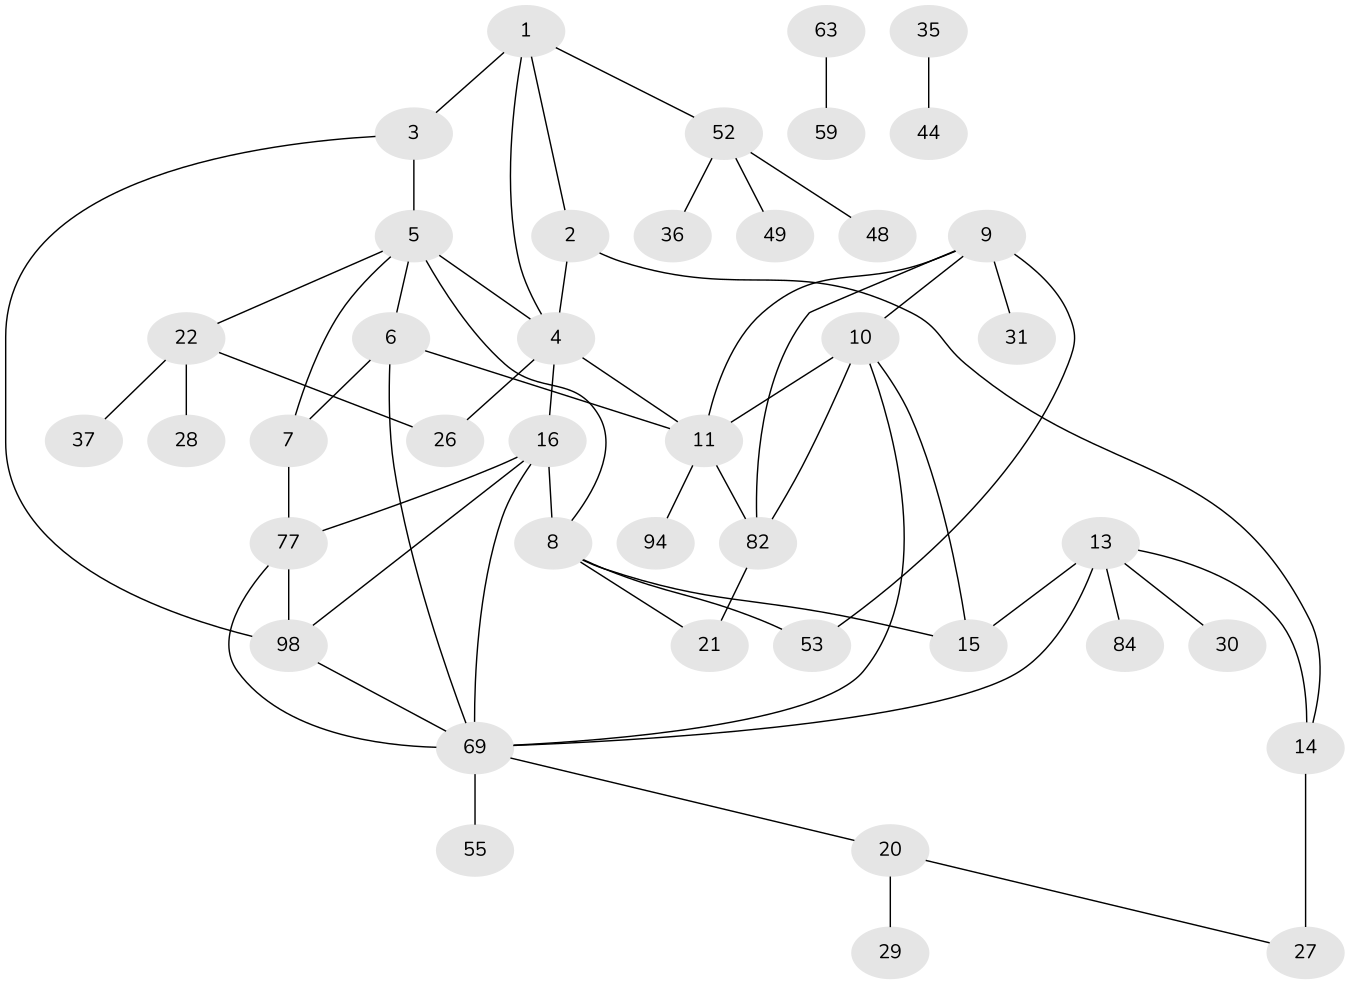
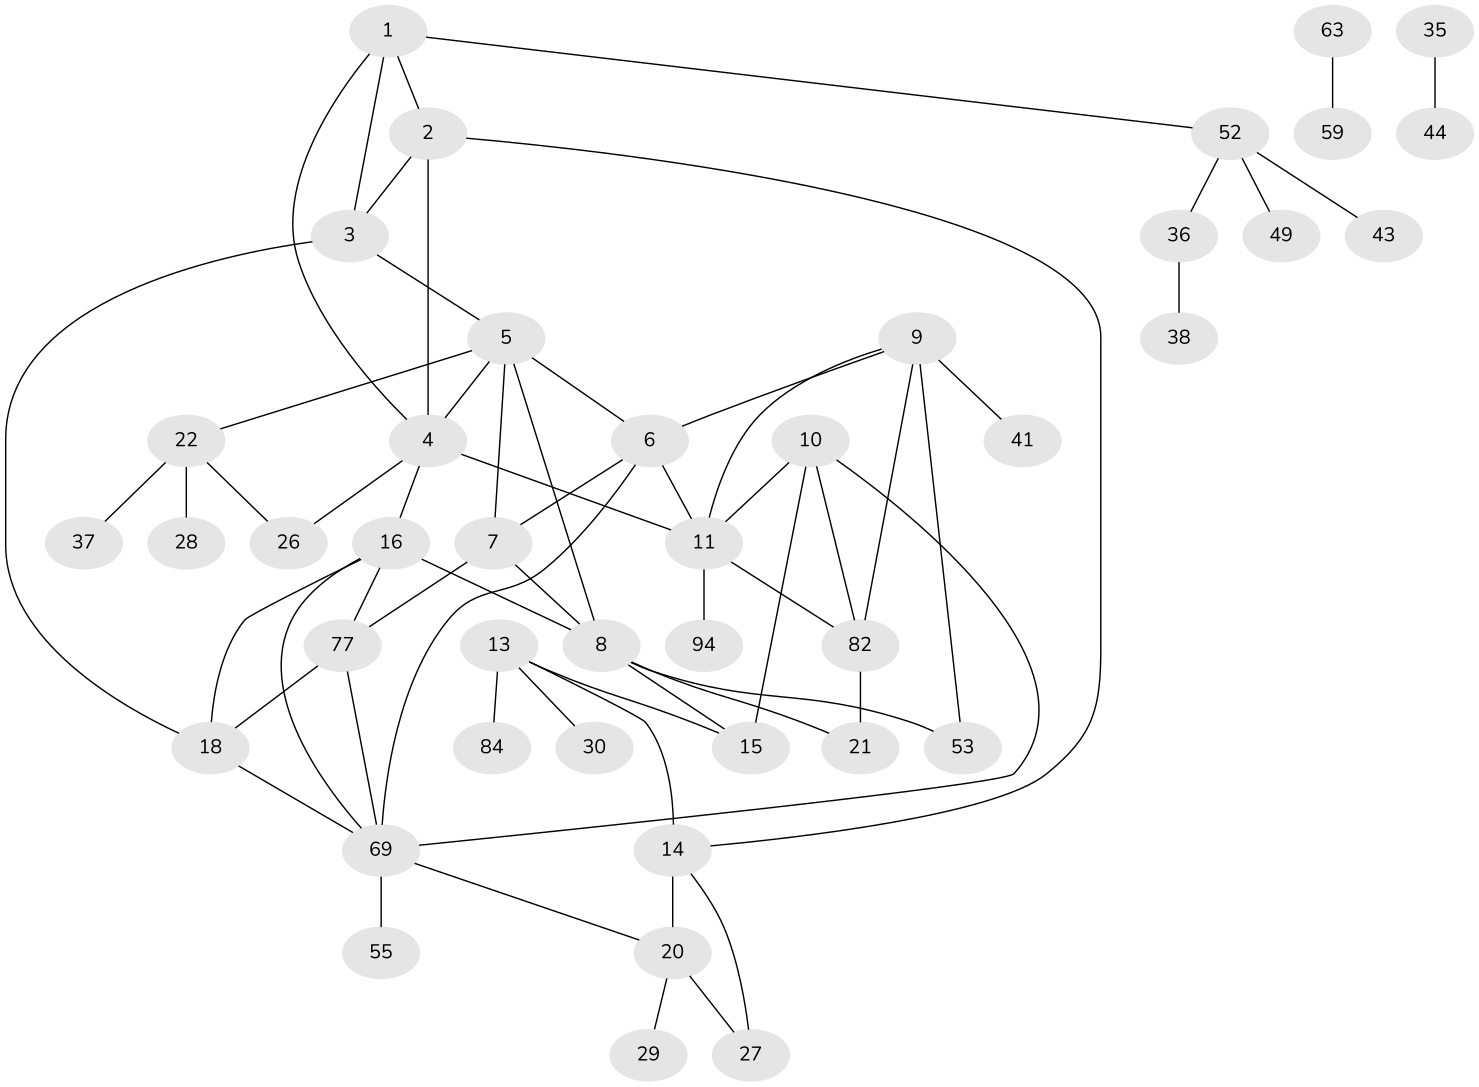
none -> (389, 185)
(878, 236) -> (1384, 236)
(924, 287) -> (773, 392)
(1017, 338) -> (1023, 441)
none -> (1179, 338)
none -> (548, 595)
(289, 646) -> (210, 748)
(834, 720) -> none
none -> (673, 902)
